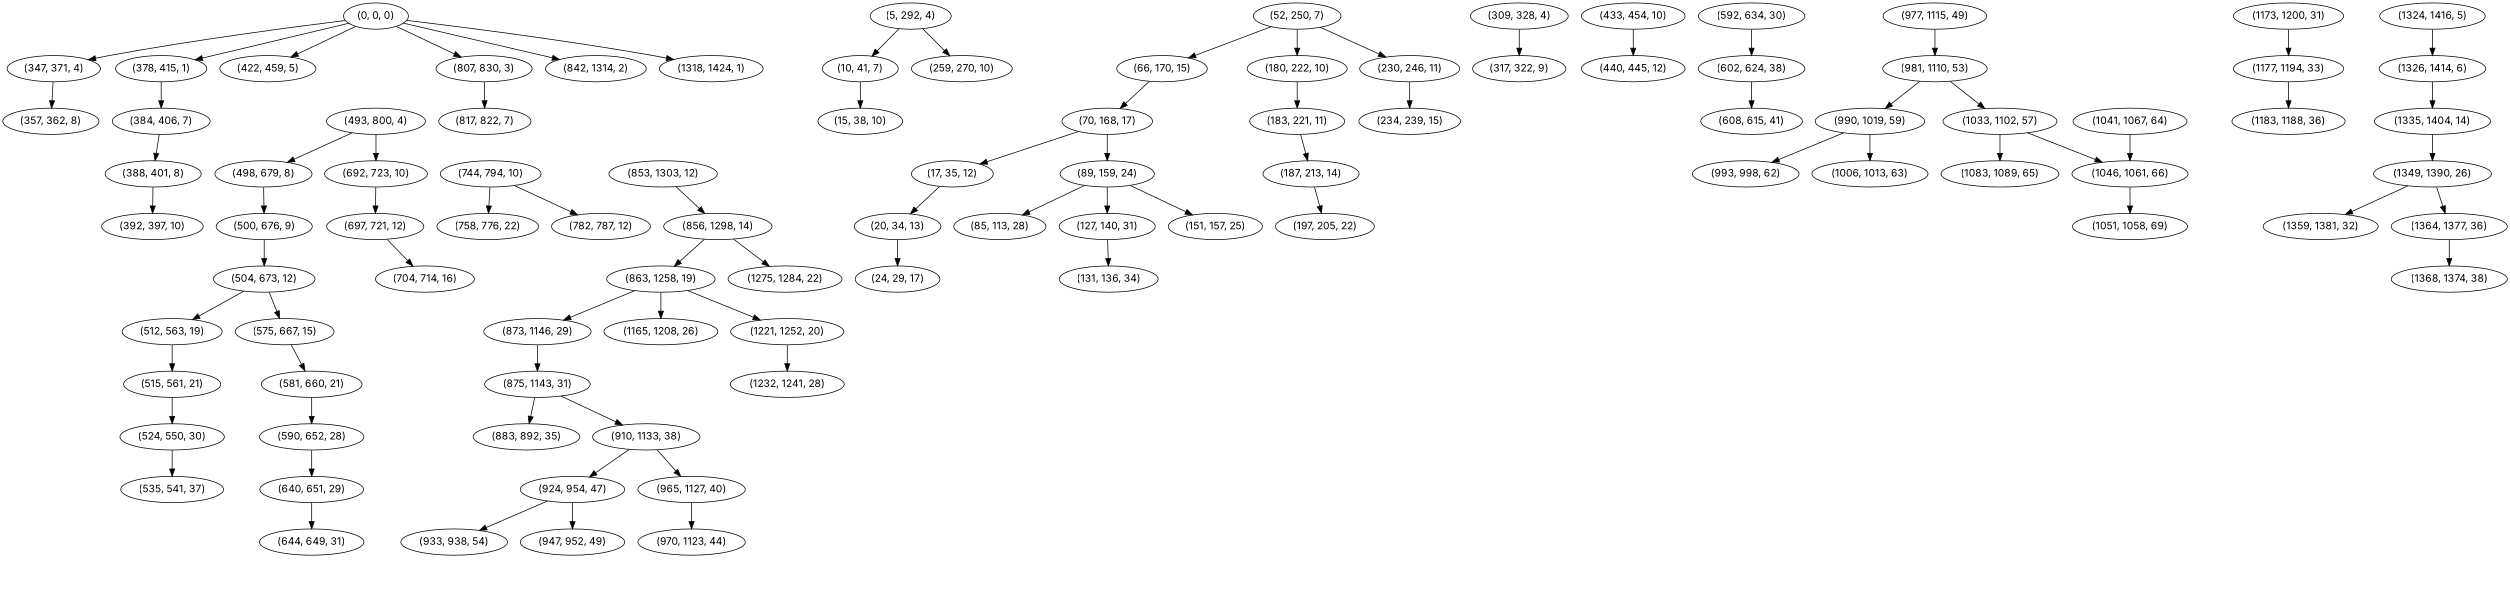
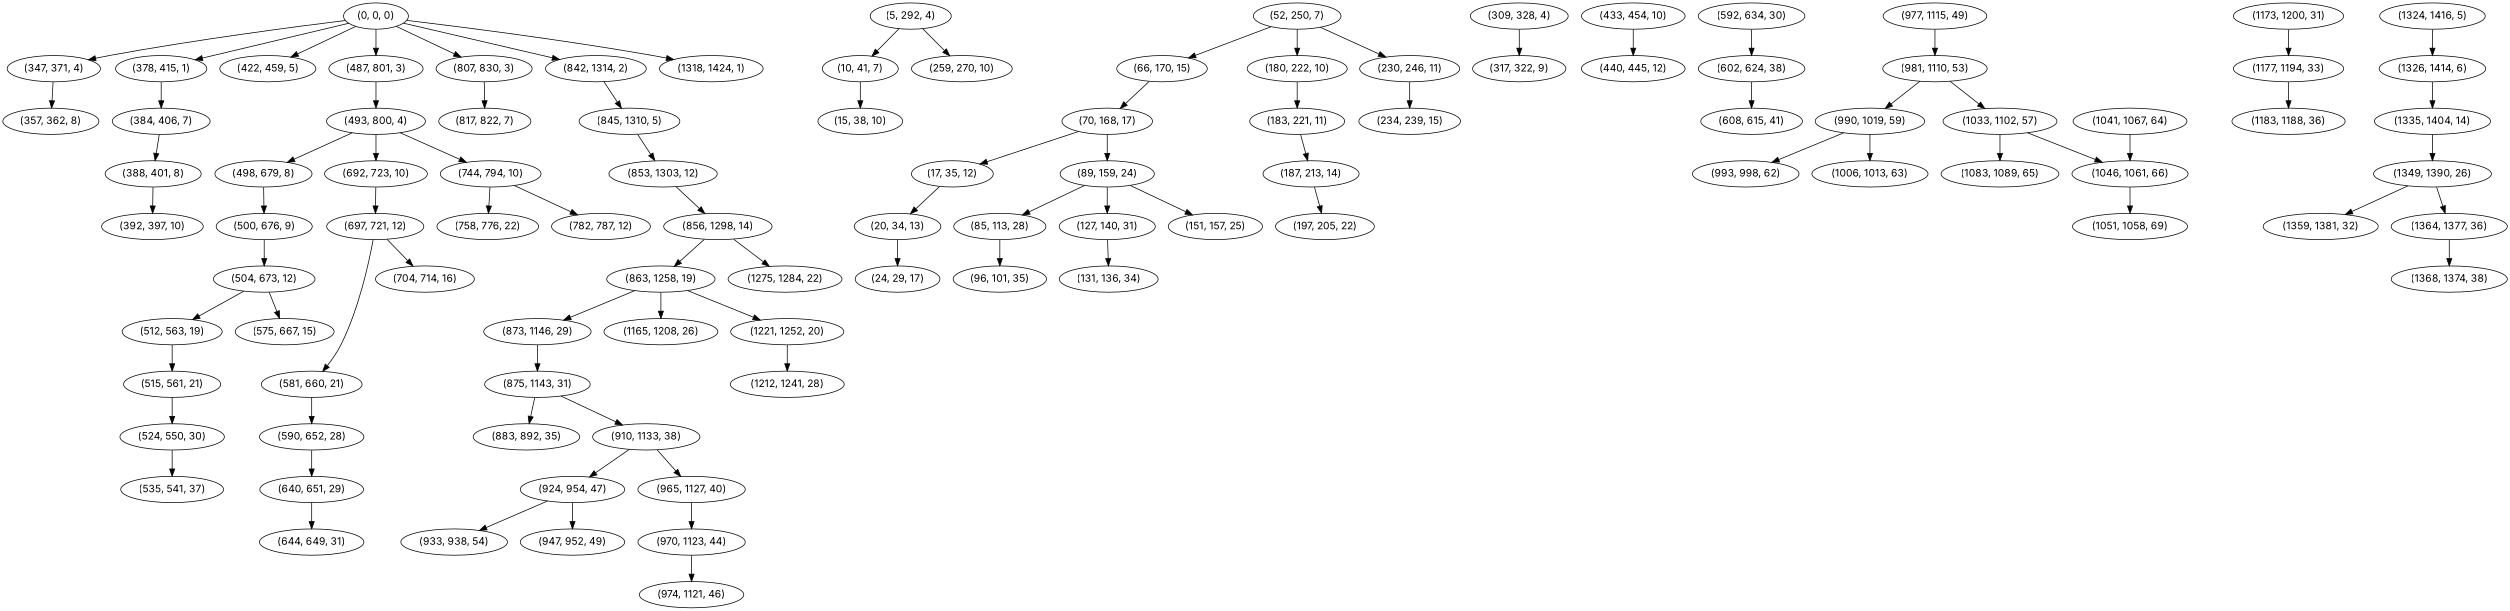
none -> (376, 69)
none -> (629, 121)
none -> (430, 146)
none -> (1000, 279)
(296, 355) -> (357, 305)
(787, 384) -> (787, 384)
none -> (692, 595)
